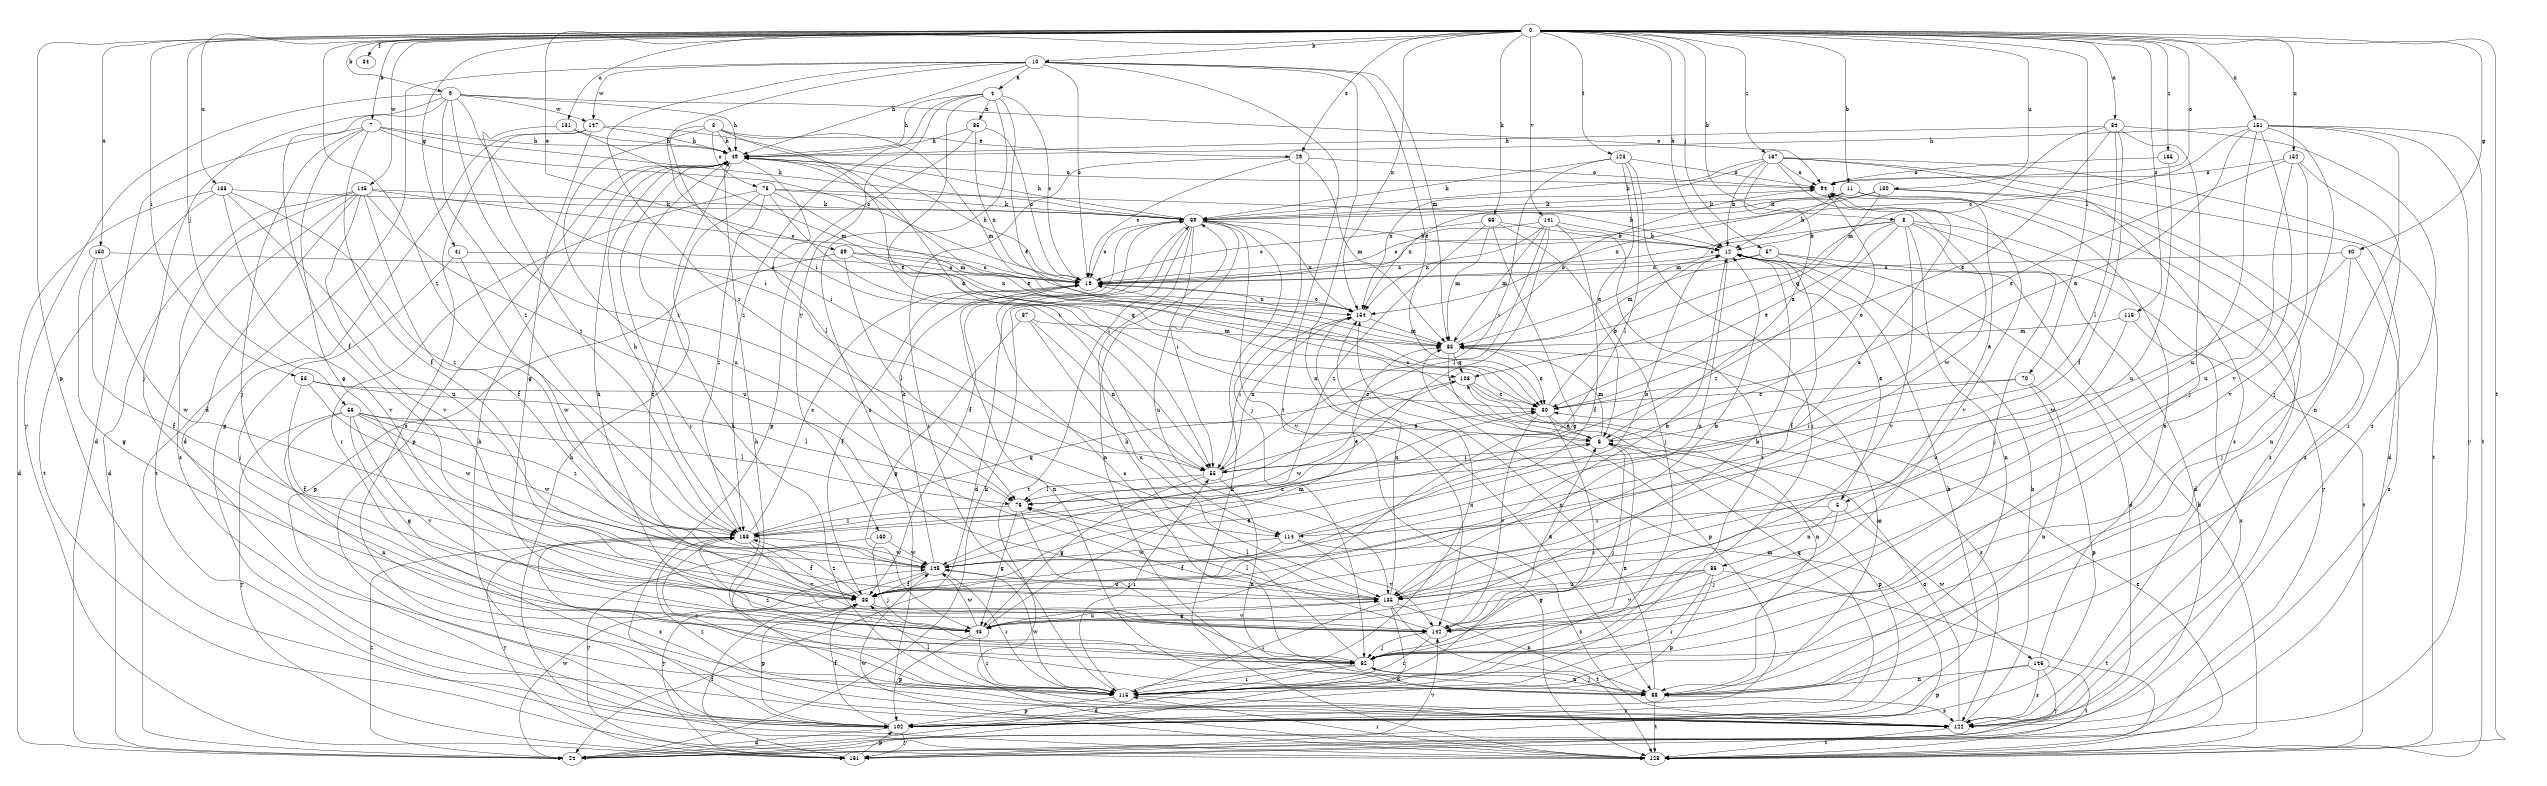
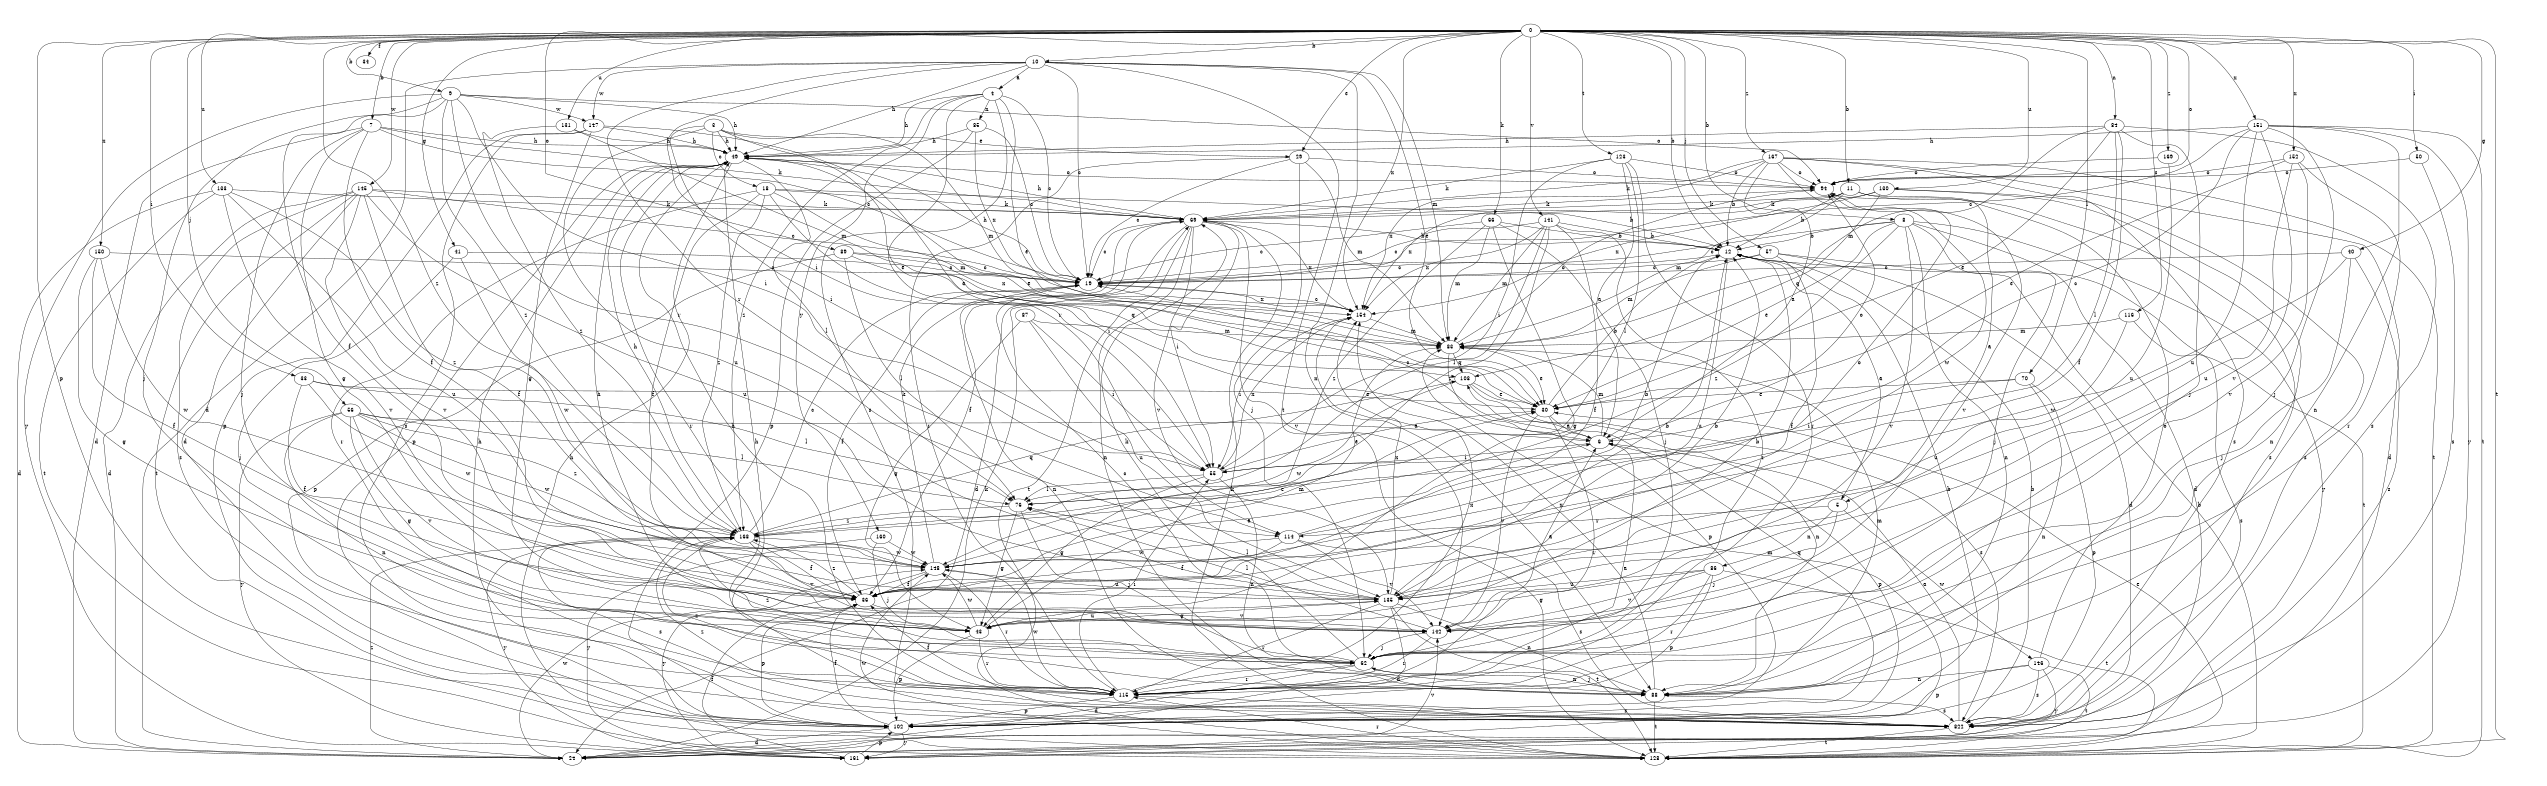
(2168, 157) -> (2168, 157)
none -> (2419, 157)
(766, 189) -> (766, 189)
(2076, 284) -> (2076, 284)
(304, 379) -> (304, 379)
(1114, 395) -> (1114, 395)
(1159, 410) -> (1159, 410)
(1580, 584) -> none
(928, 648) -> (928, 648)
(1959, 727) -> (1959, 727)
